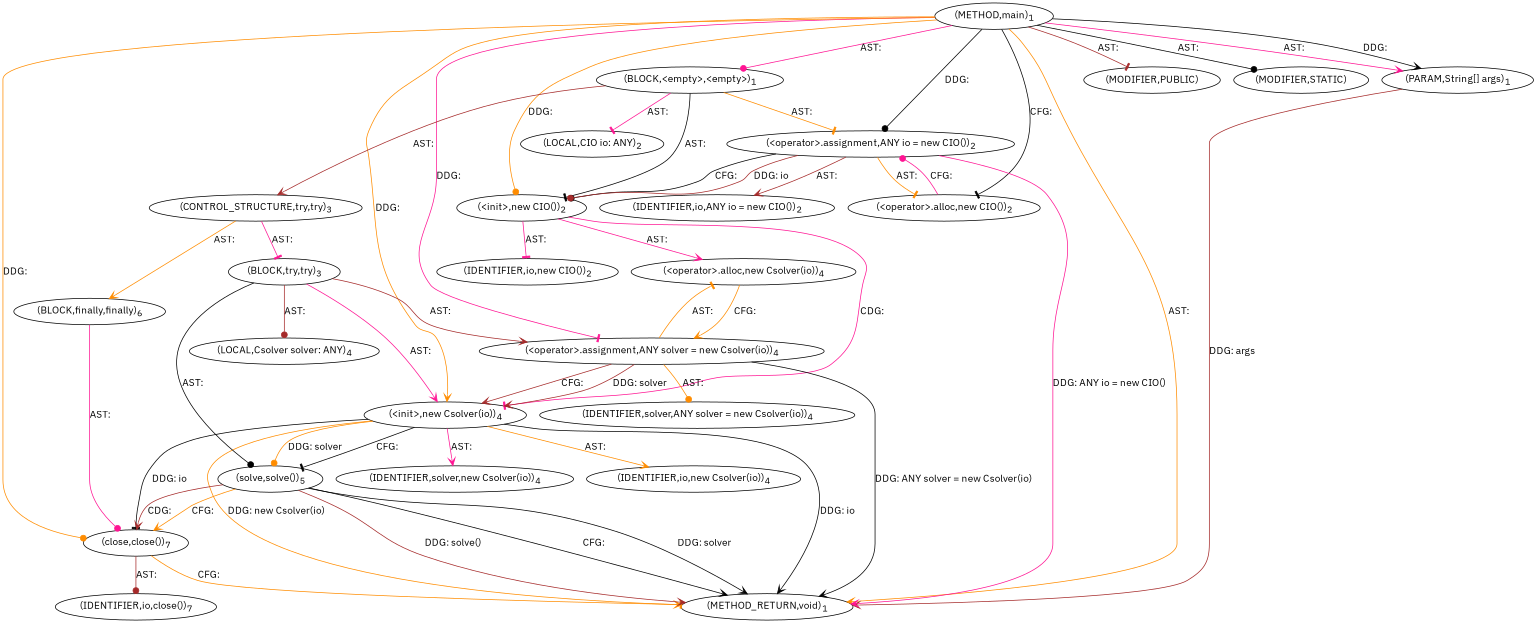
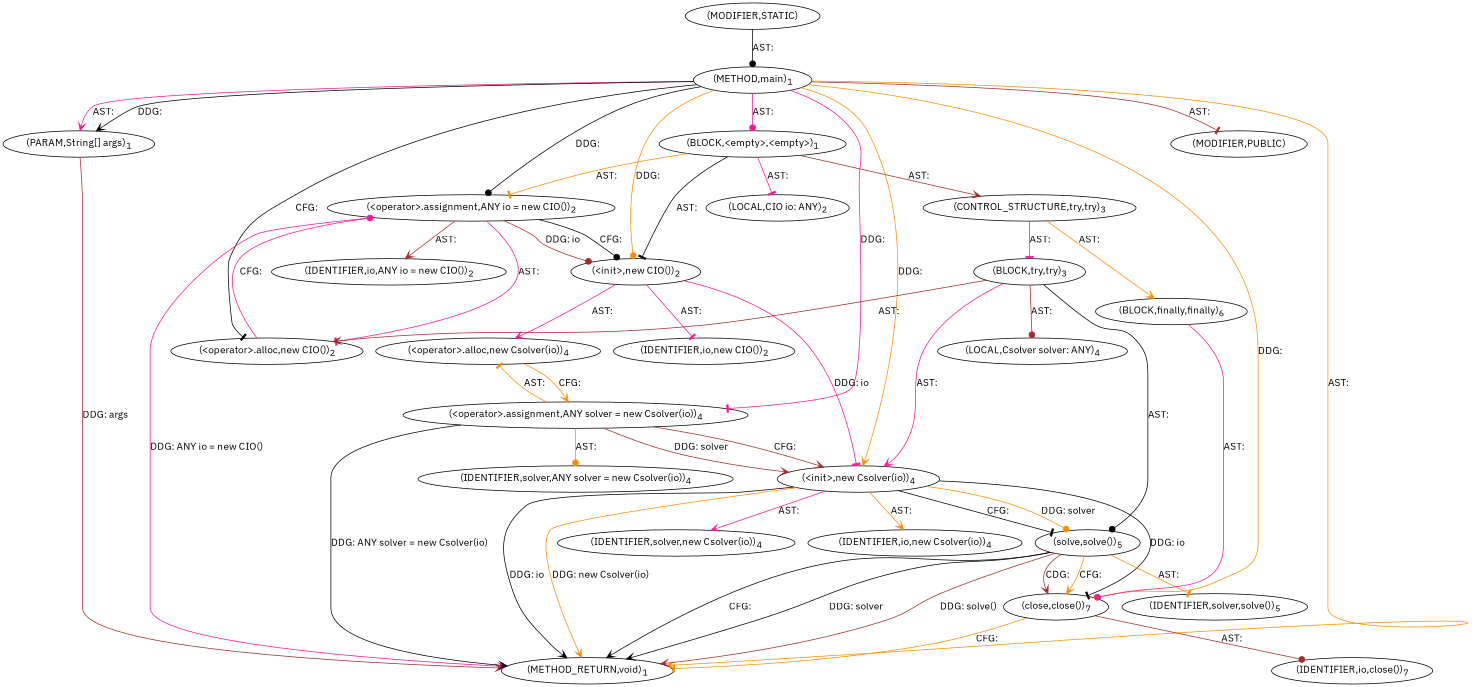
(1144, 47) -> (753, 45)
(893, 178) -> (466, 312)
(874, 312) -> (852, 383)
(422, 320) -> (665, 328)
none -> (1215, 607)
